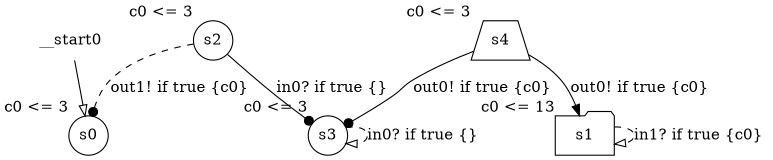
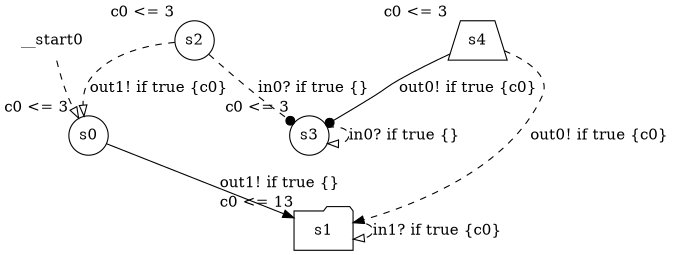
(135, 63) -> (116, 58)
(557, 76) -> (493, 156)
(79, 83) -> (64, 85)
(266, 87) -> (247, 87)
none -> (195, 179)
